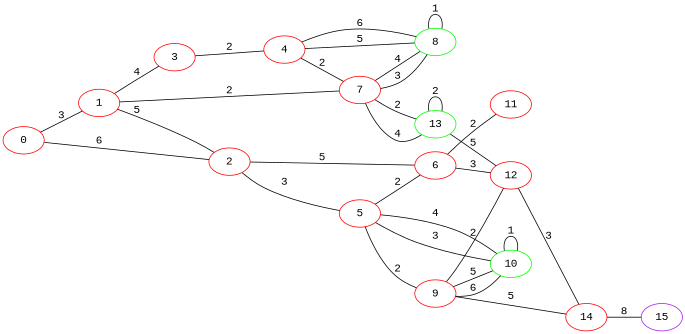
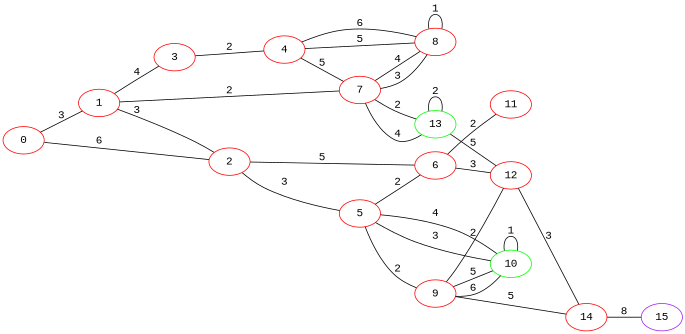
(435, 42) -> (435, 42)
(322, 63) -> (322, 63)
(137, 110) -> (137, 110)
